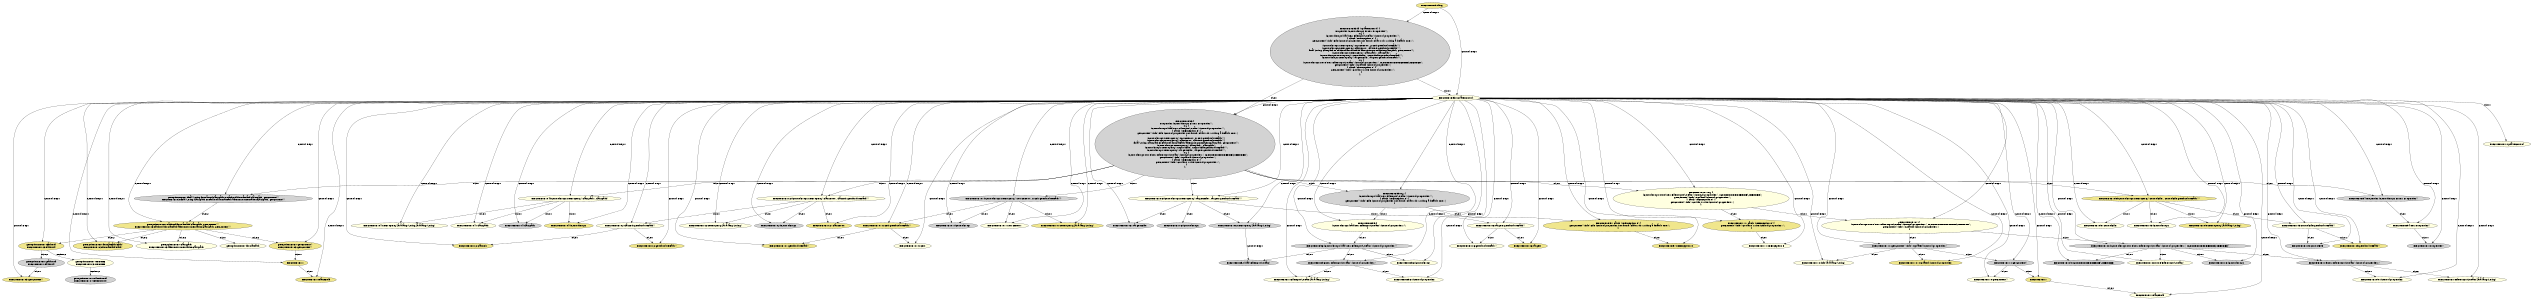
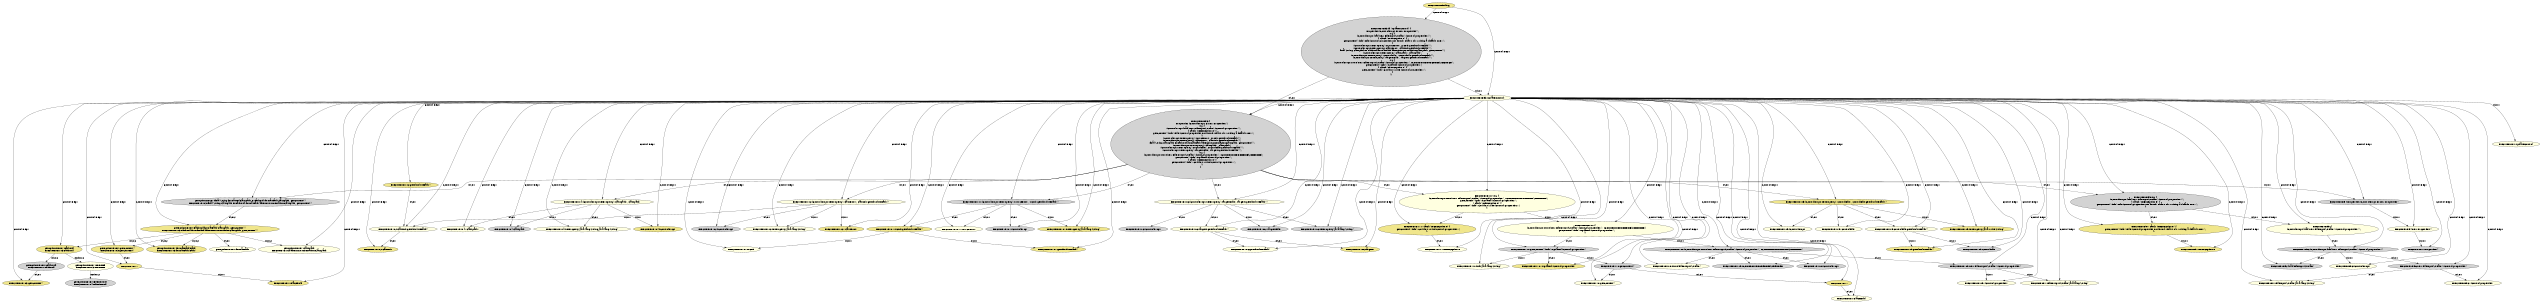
(2215, 226) -> (1977, 229)
(643, 235) -> (407, 206)
(1247, 243) -> (1966, 99)
